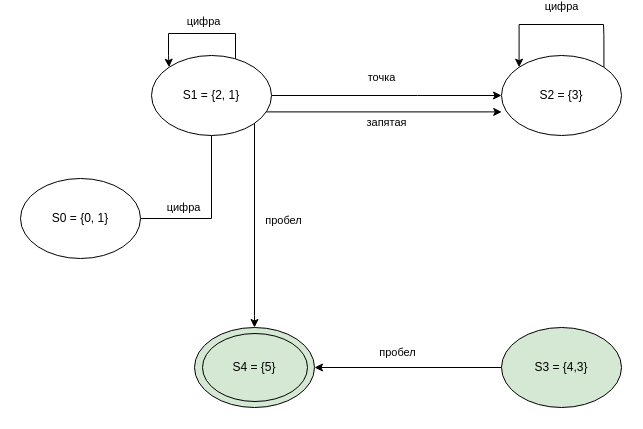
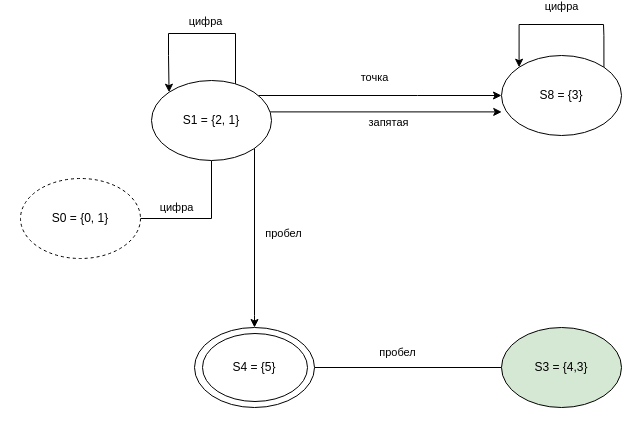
(212, 96) -> (212, 121)
(562, 96) -> (562, 96)
(81, 219) -> (81, 219)
(255, 368) -> (255, 368)
(323, 368) -> (321, 368)
